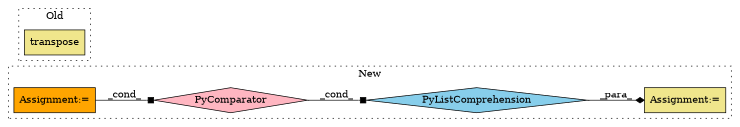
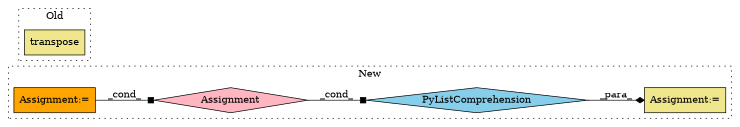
(231, 100) -> (231, 100)
